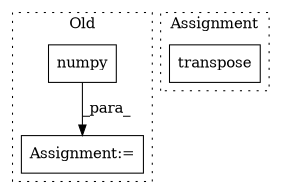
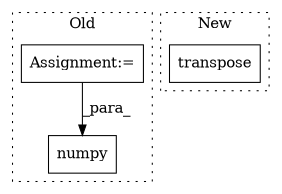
(215, 25) -> (215, 25)
(82, 104) -> (82, 104)
